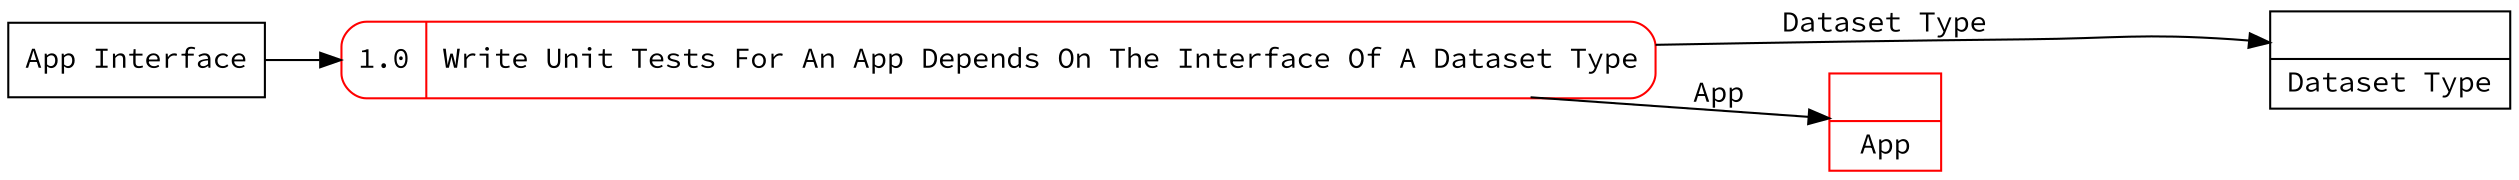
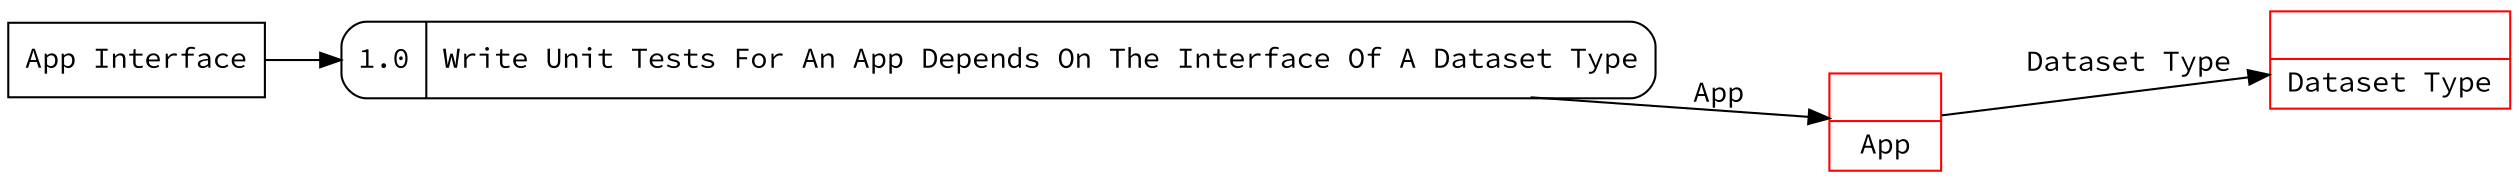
(1952, 40) -> (2095, 96)
(999, 60) -> (999, 60)
(2390, 60) -> (2390, 60)
